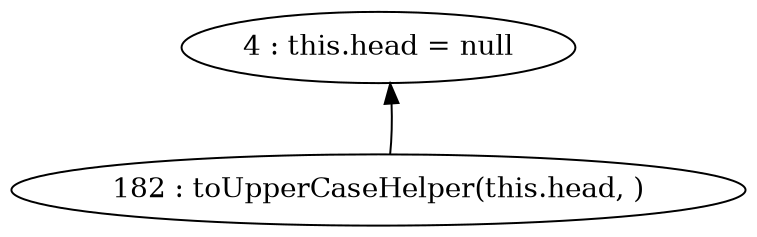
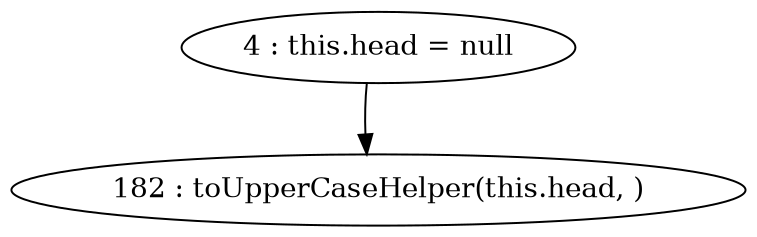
(392, 129) -> (365, 109)
